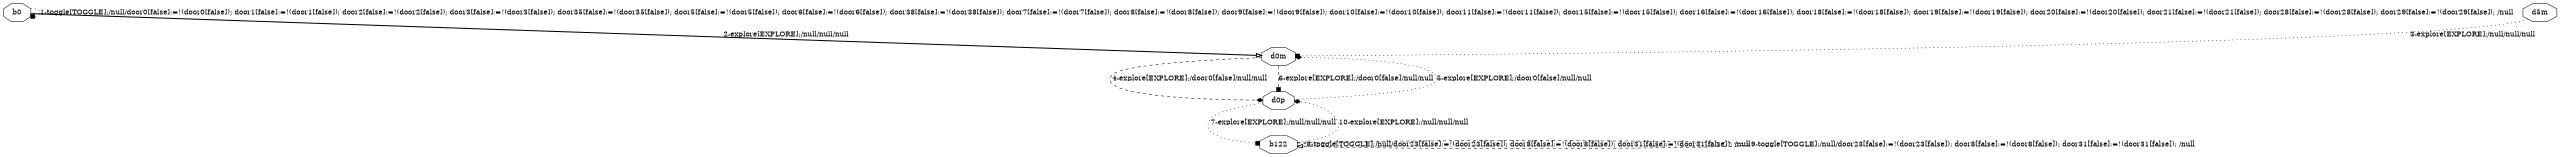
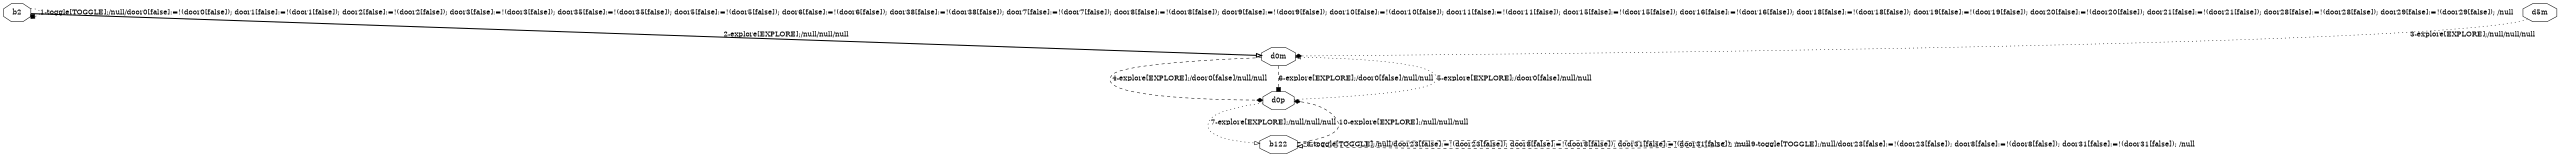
(17, 13) -> (17, 13)
(1915, 48) -> (1915, 48)
(1434, 81) -> (1435, 81)
(1210, 121) -> (1210, 121)
(1338, 125) -> (1338, 125)
